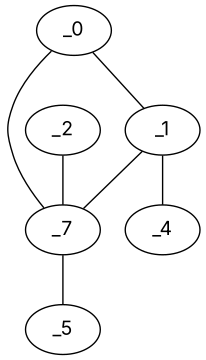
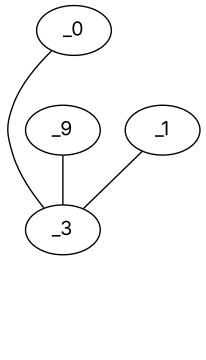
(118, 80) -> none
(63, 130) -> (63, 130)
(63, 230) -> (63, 230)
(163, 230) -> none
(63, 330) -> none
